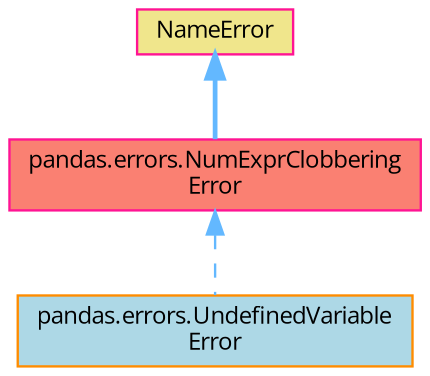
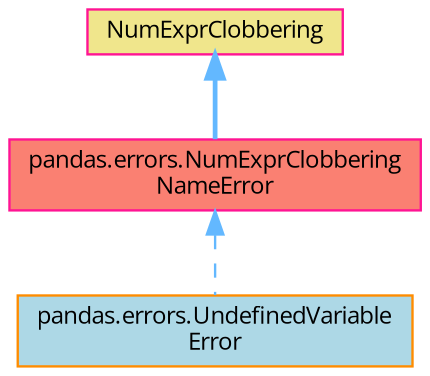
(215, 32) -> (215, 32)
(215, 175) -> (215, 175)
